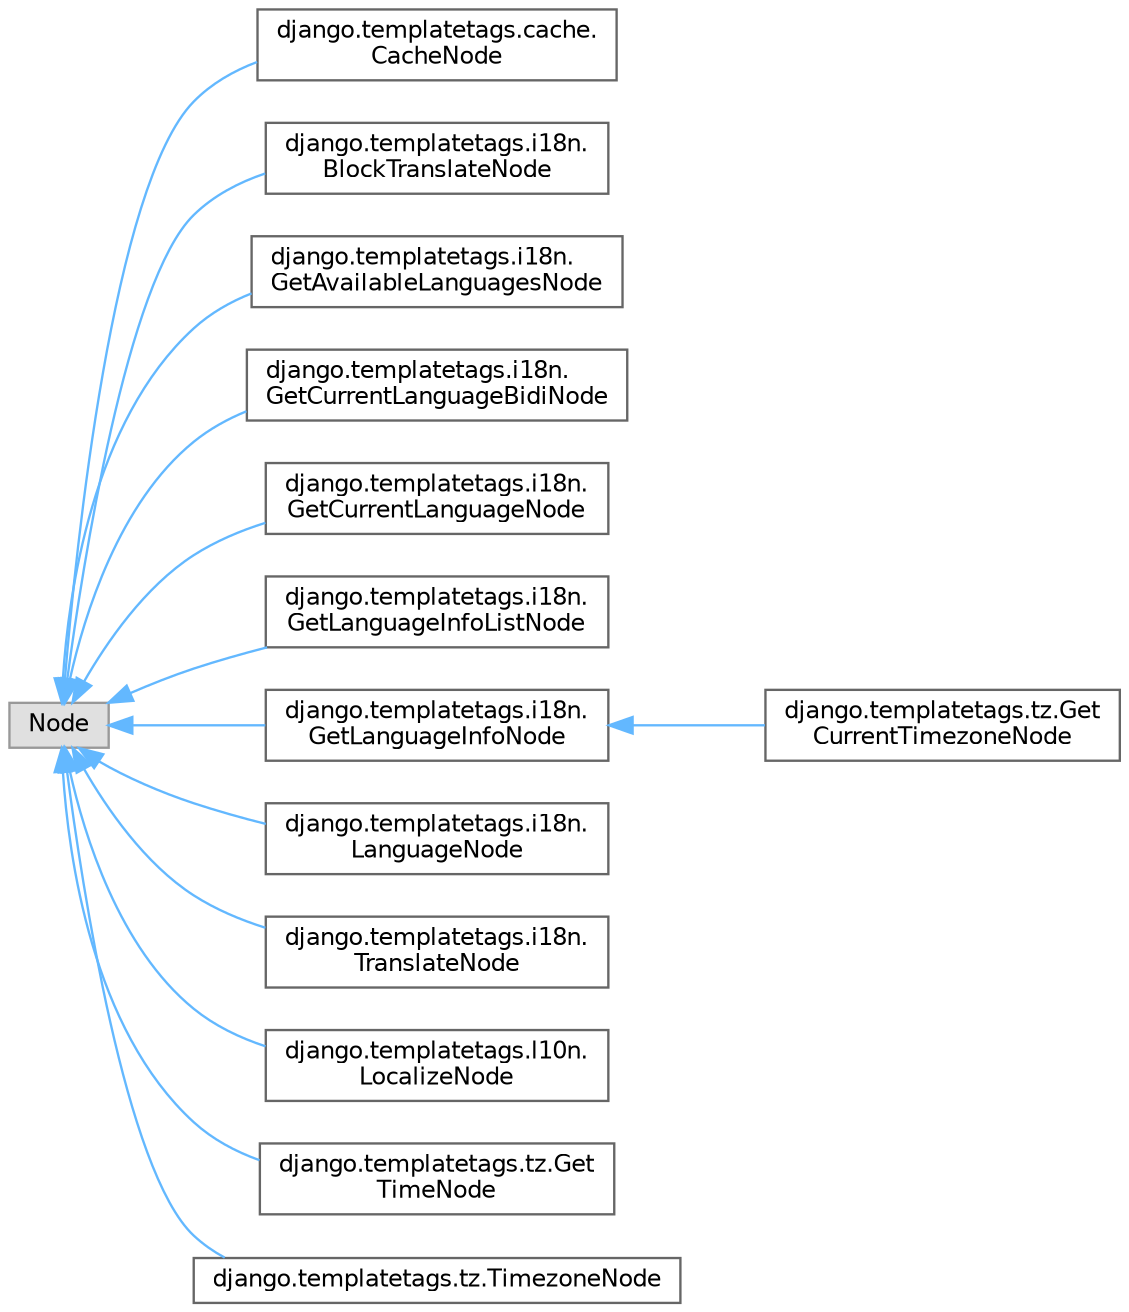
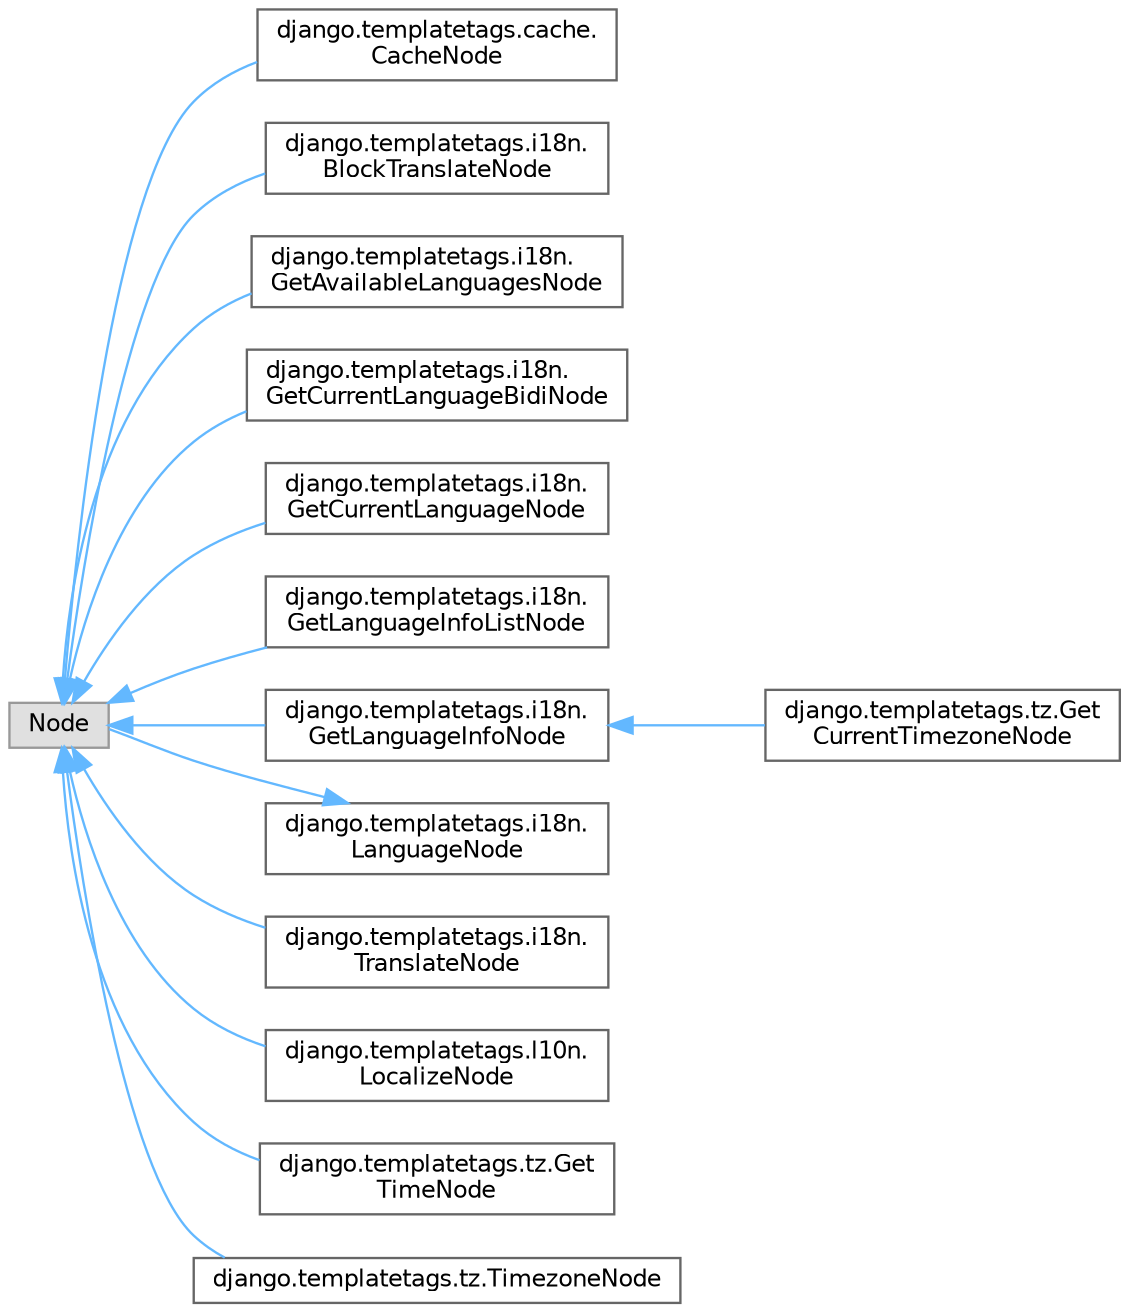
(180, 799) -> (215, 767)
